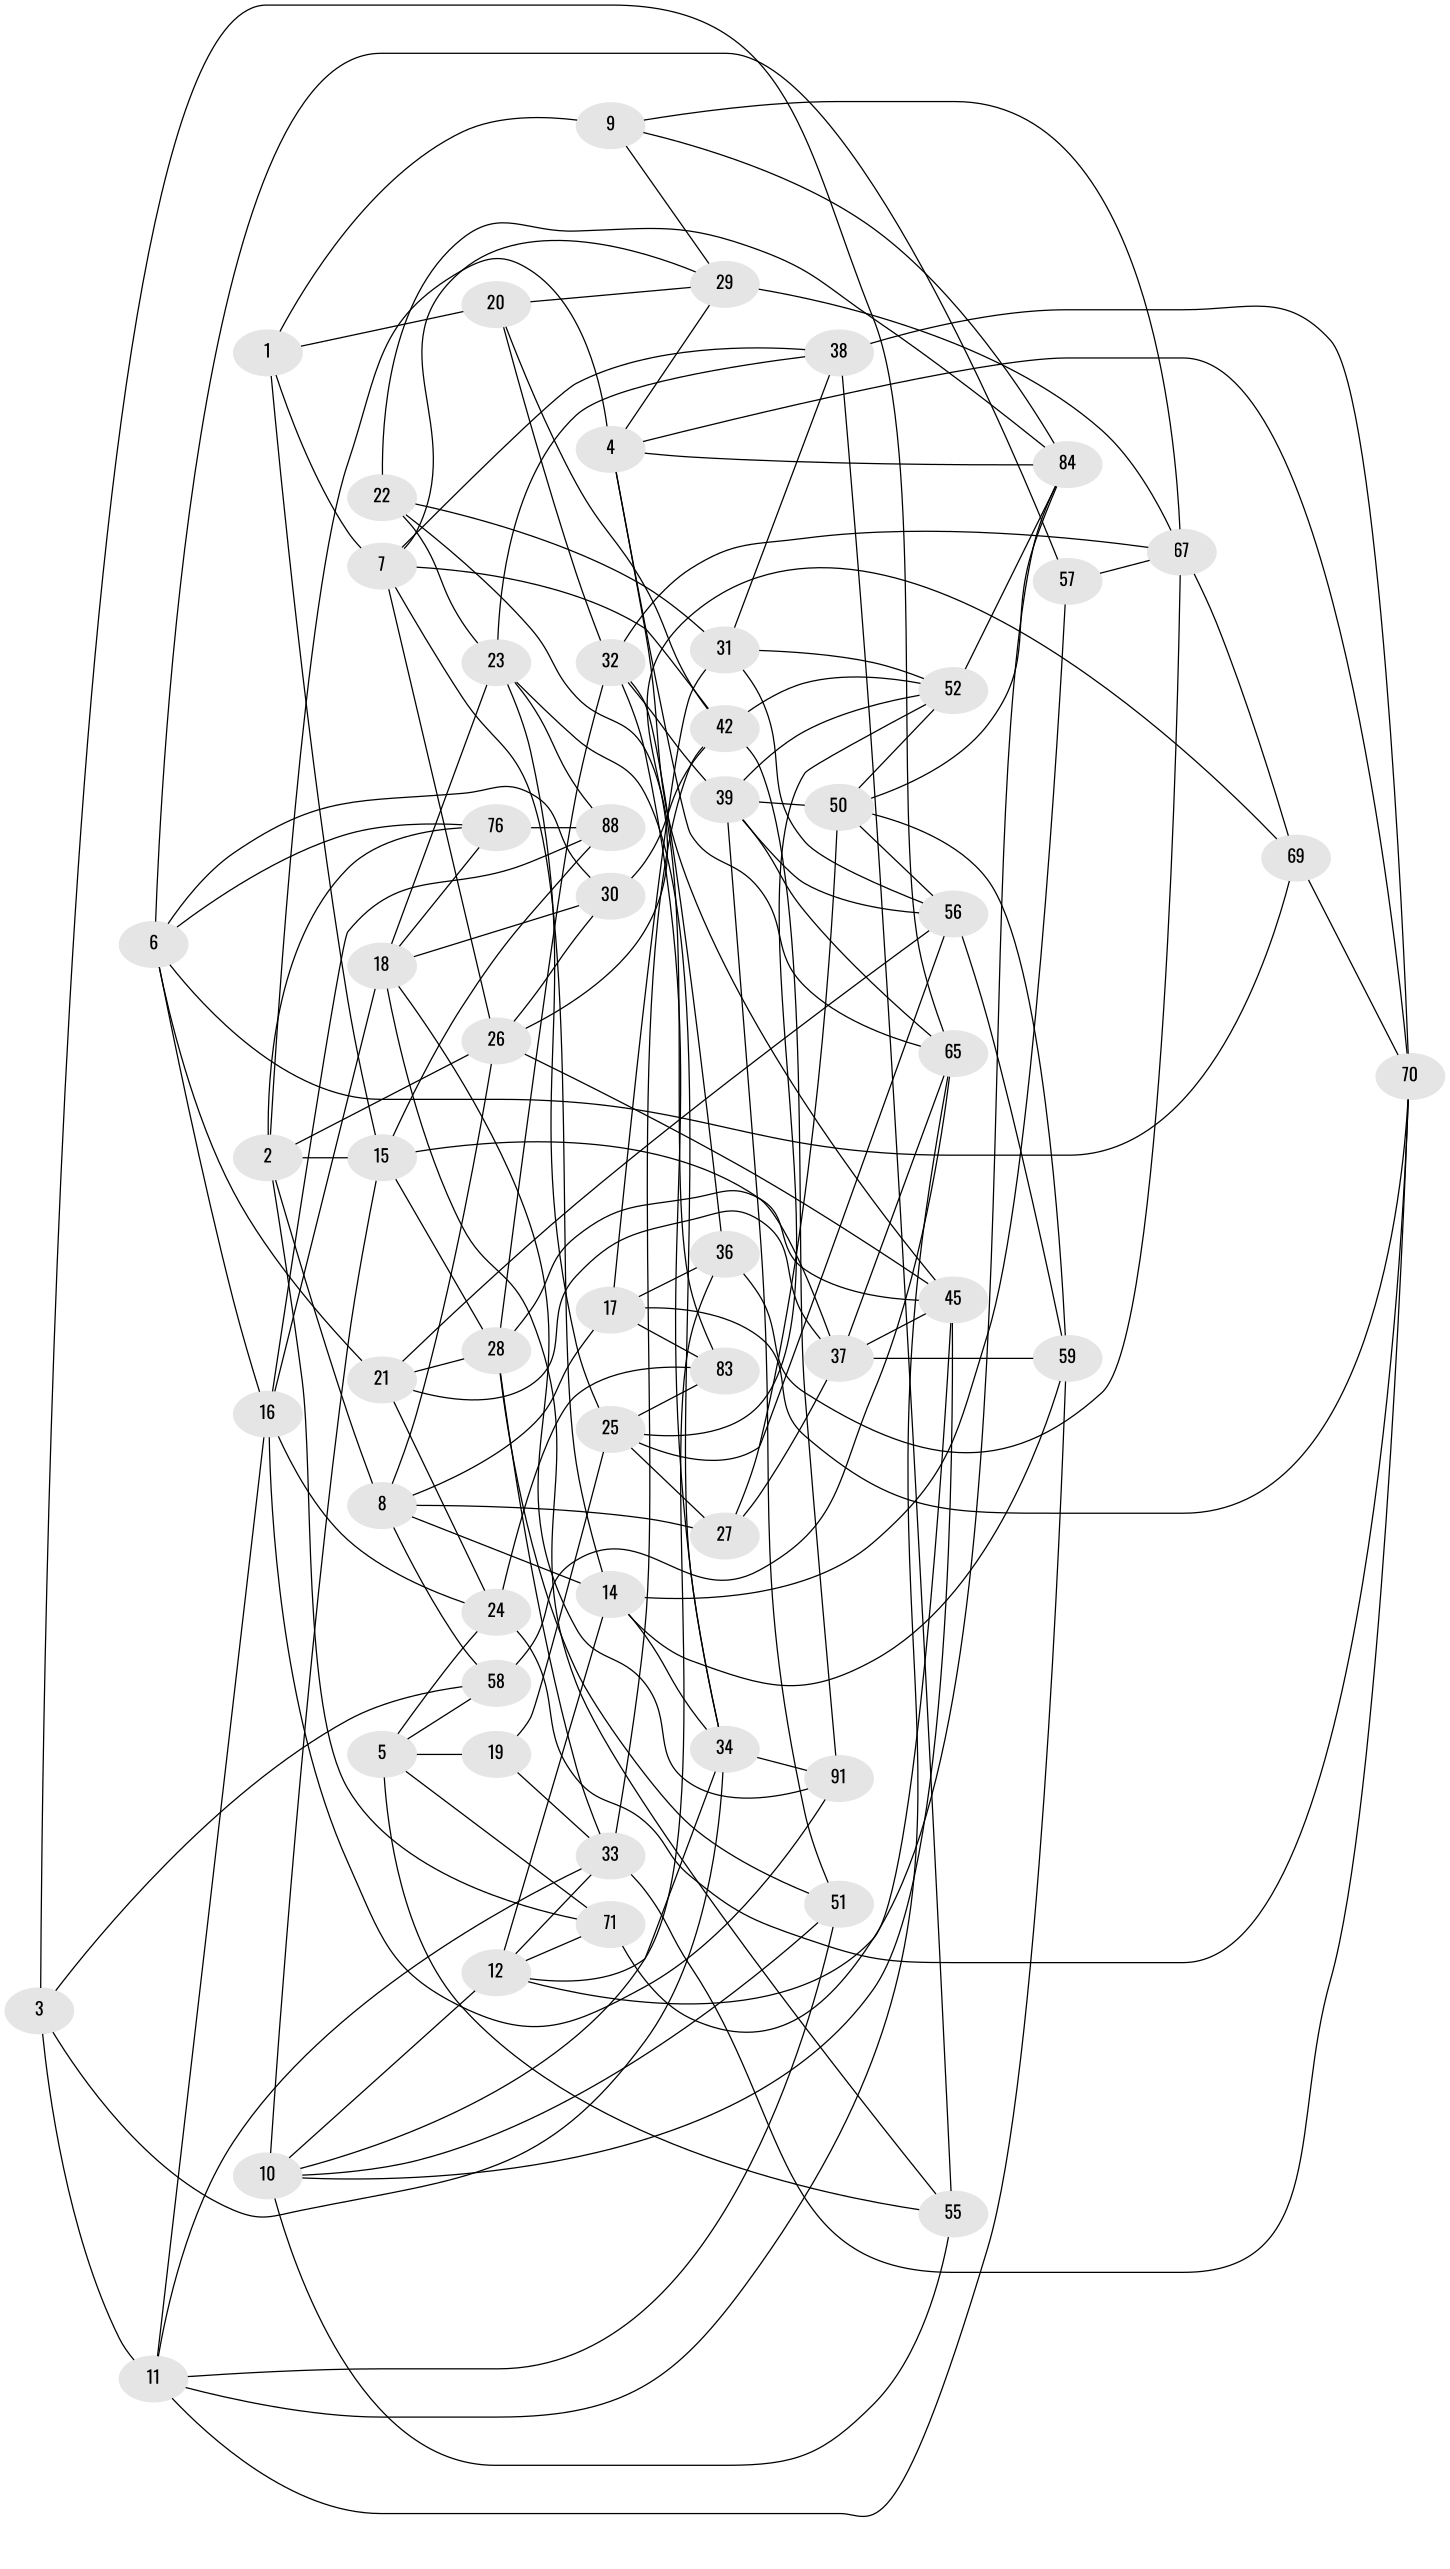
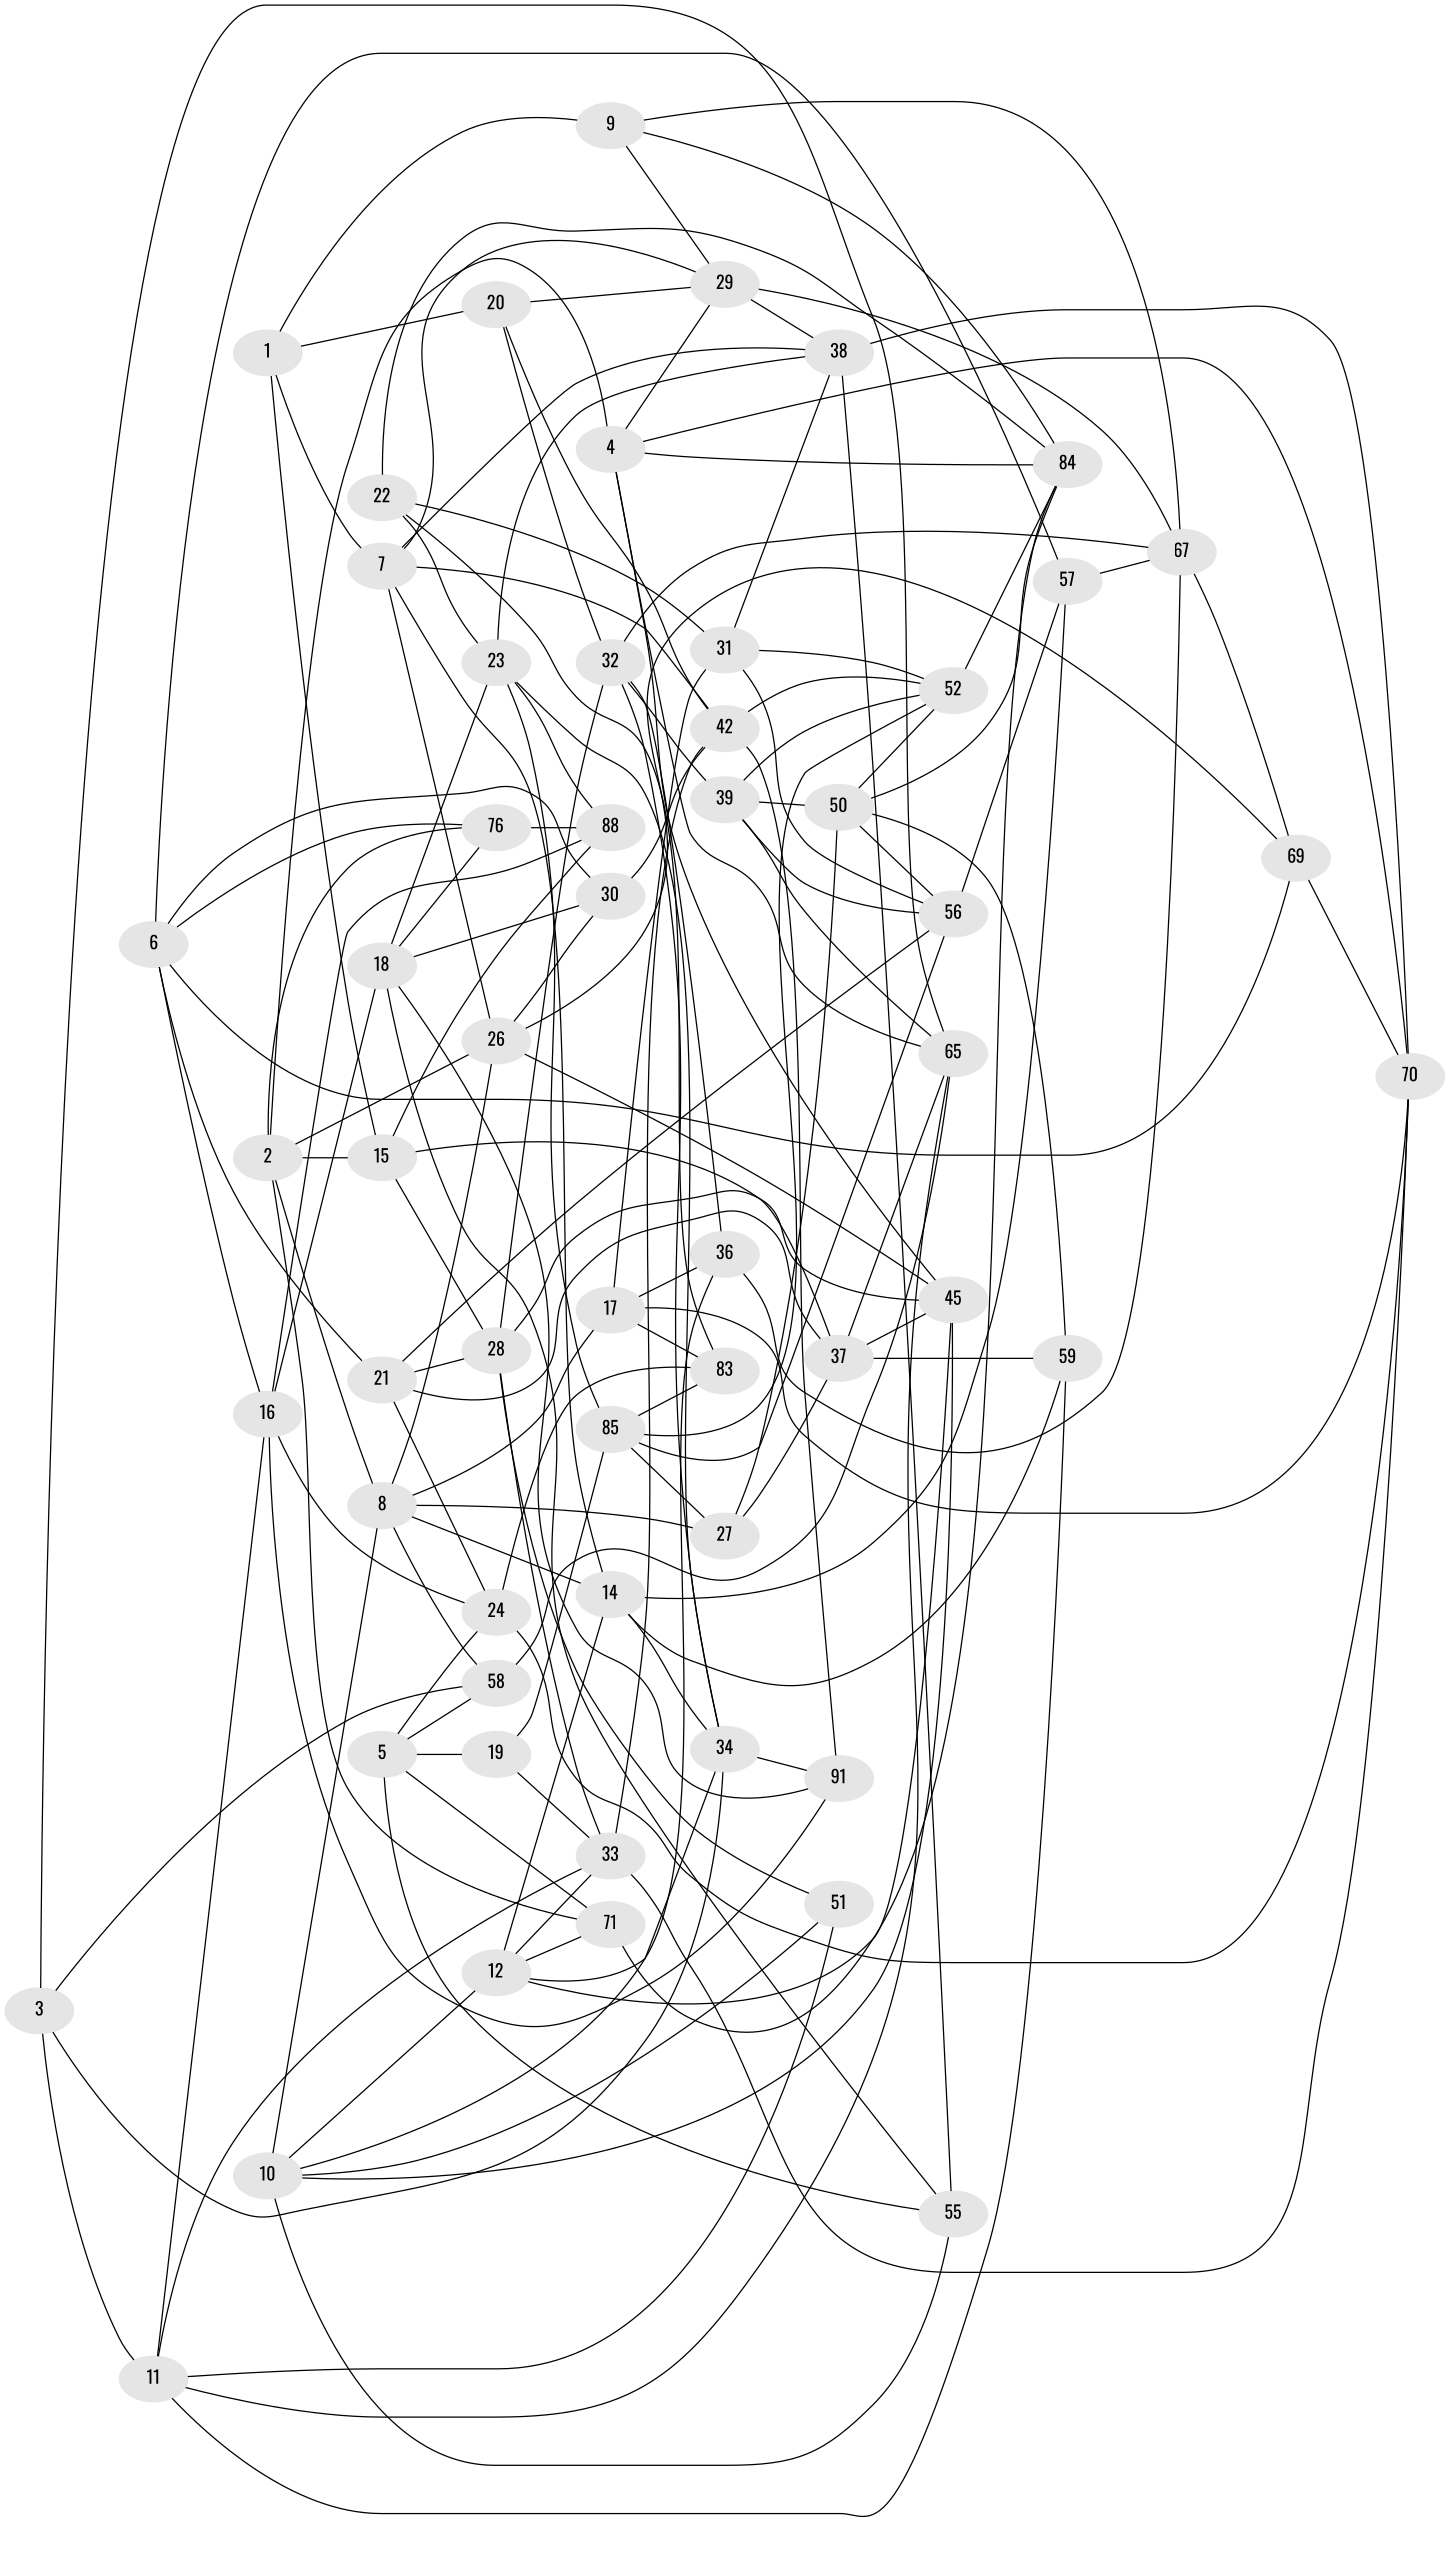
none -> (782, 319)
(1014, 1125) -> (1020, 719)
(763, 1275) -> none
(611, 1429) -> (611, 1429)
(309, 1690) -> (325, 1841)
